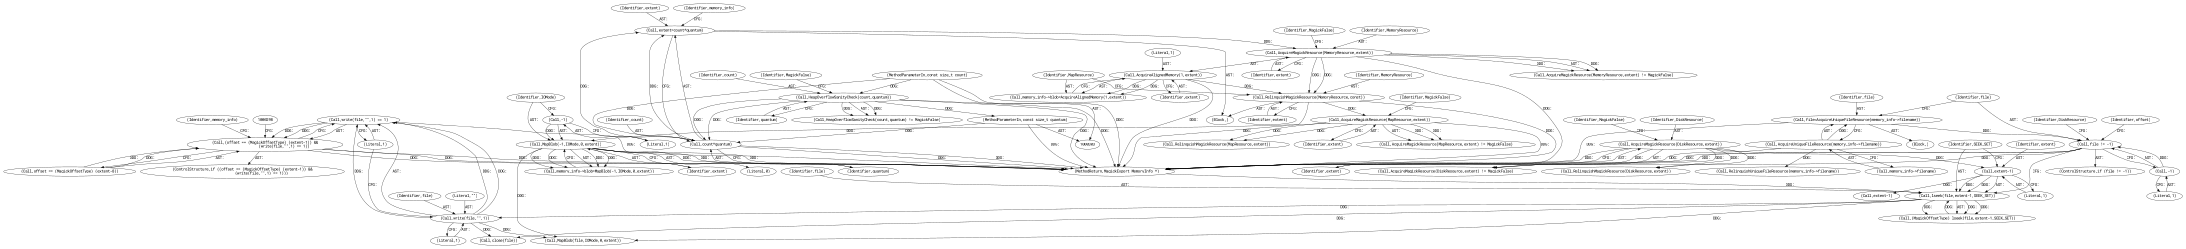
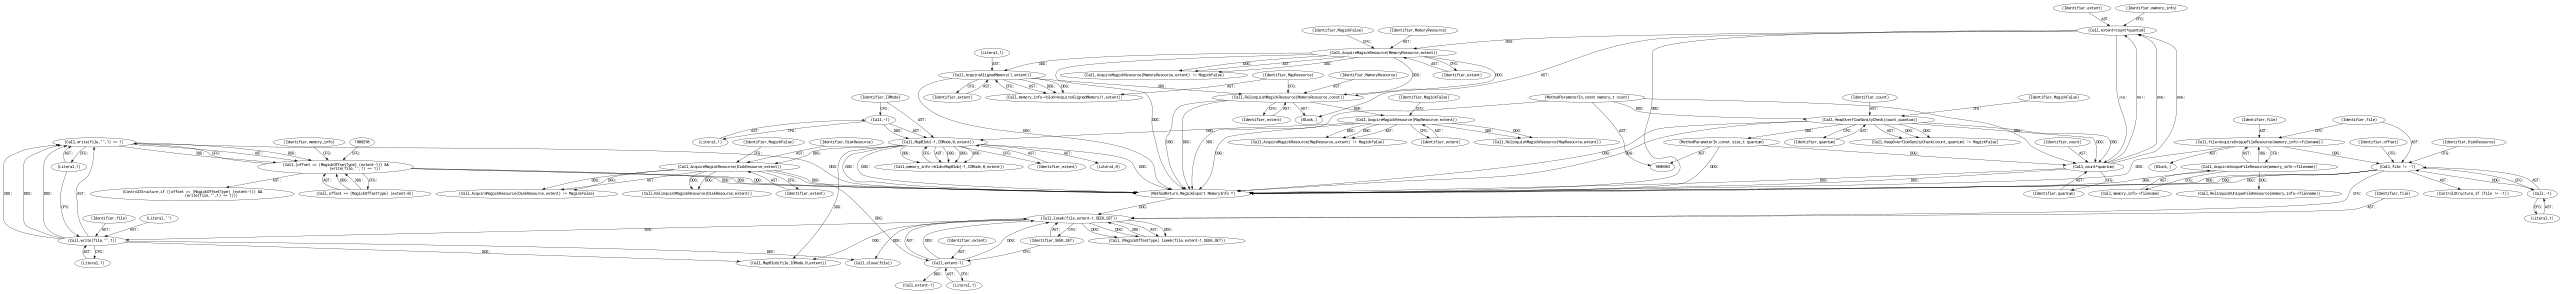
(1256, 64) -> (1044, 64)
(927, 75) -> (1587, 98)
none -> (1647, 125)
none -> (839, 148)
none -> (1067, 229)
